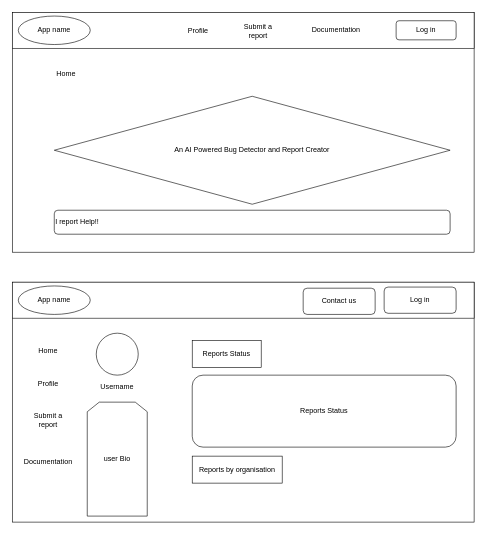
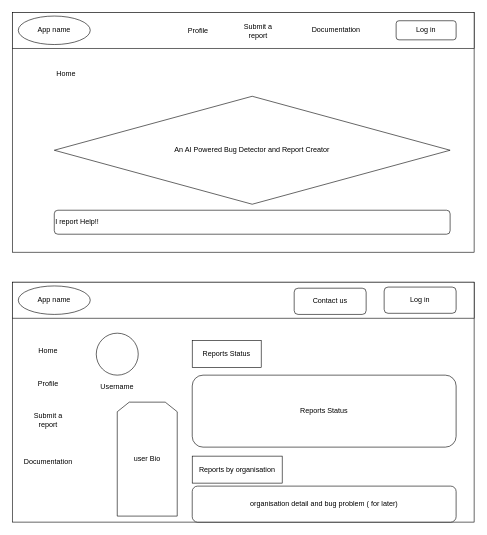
(339, 301) -> (330, 301)
(117, 459) -> (147, 459)
none -> (324, 504)
